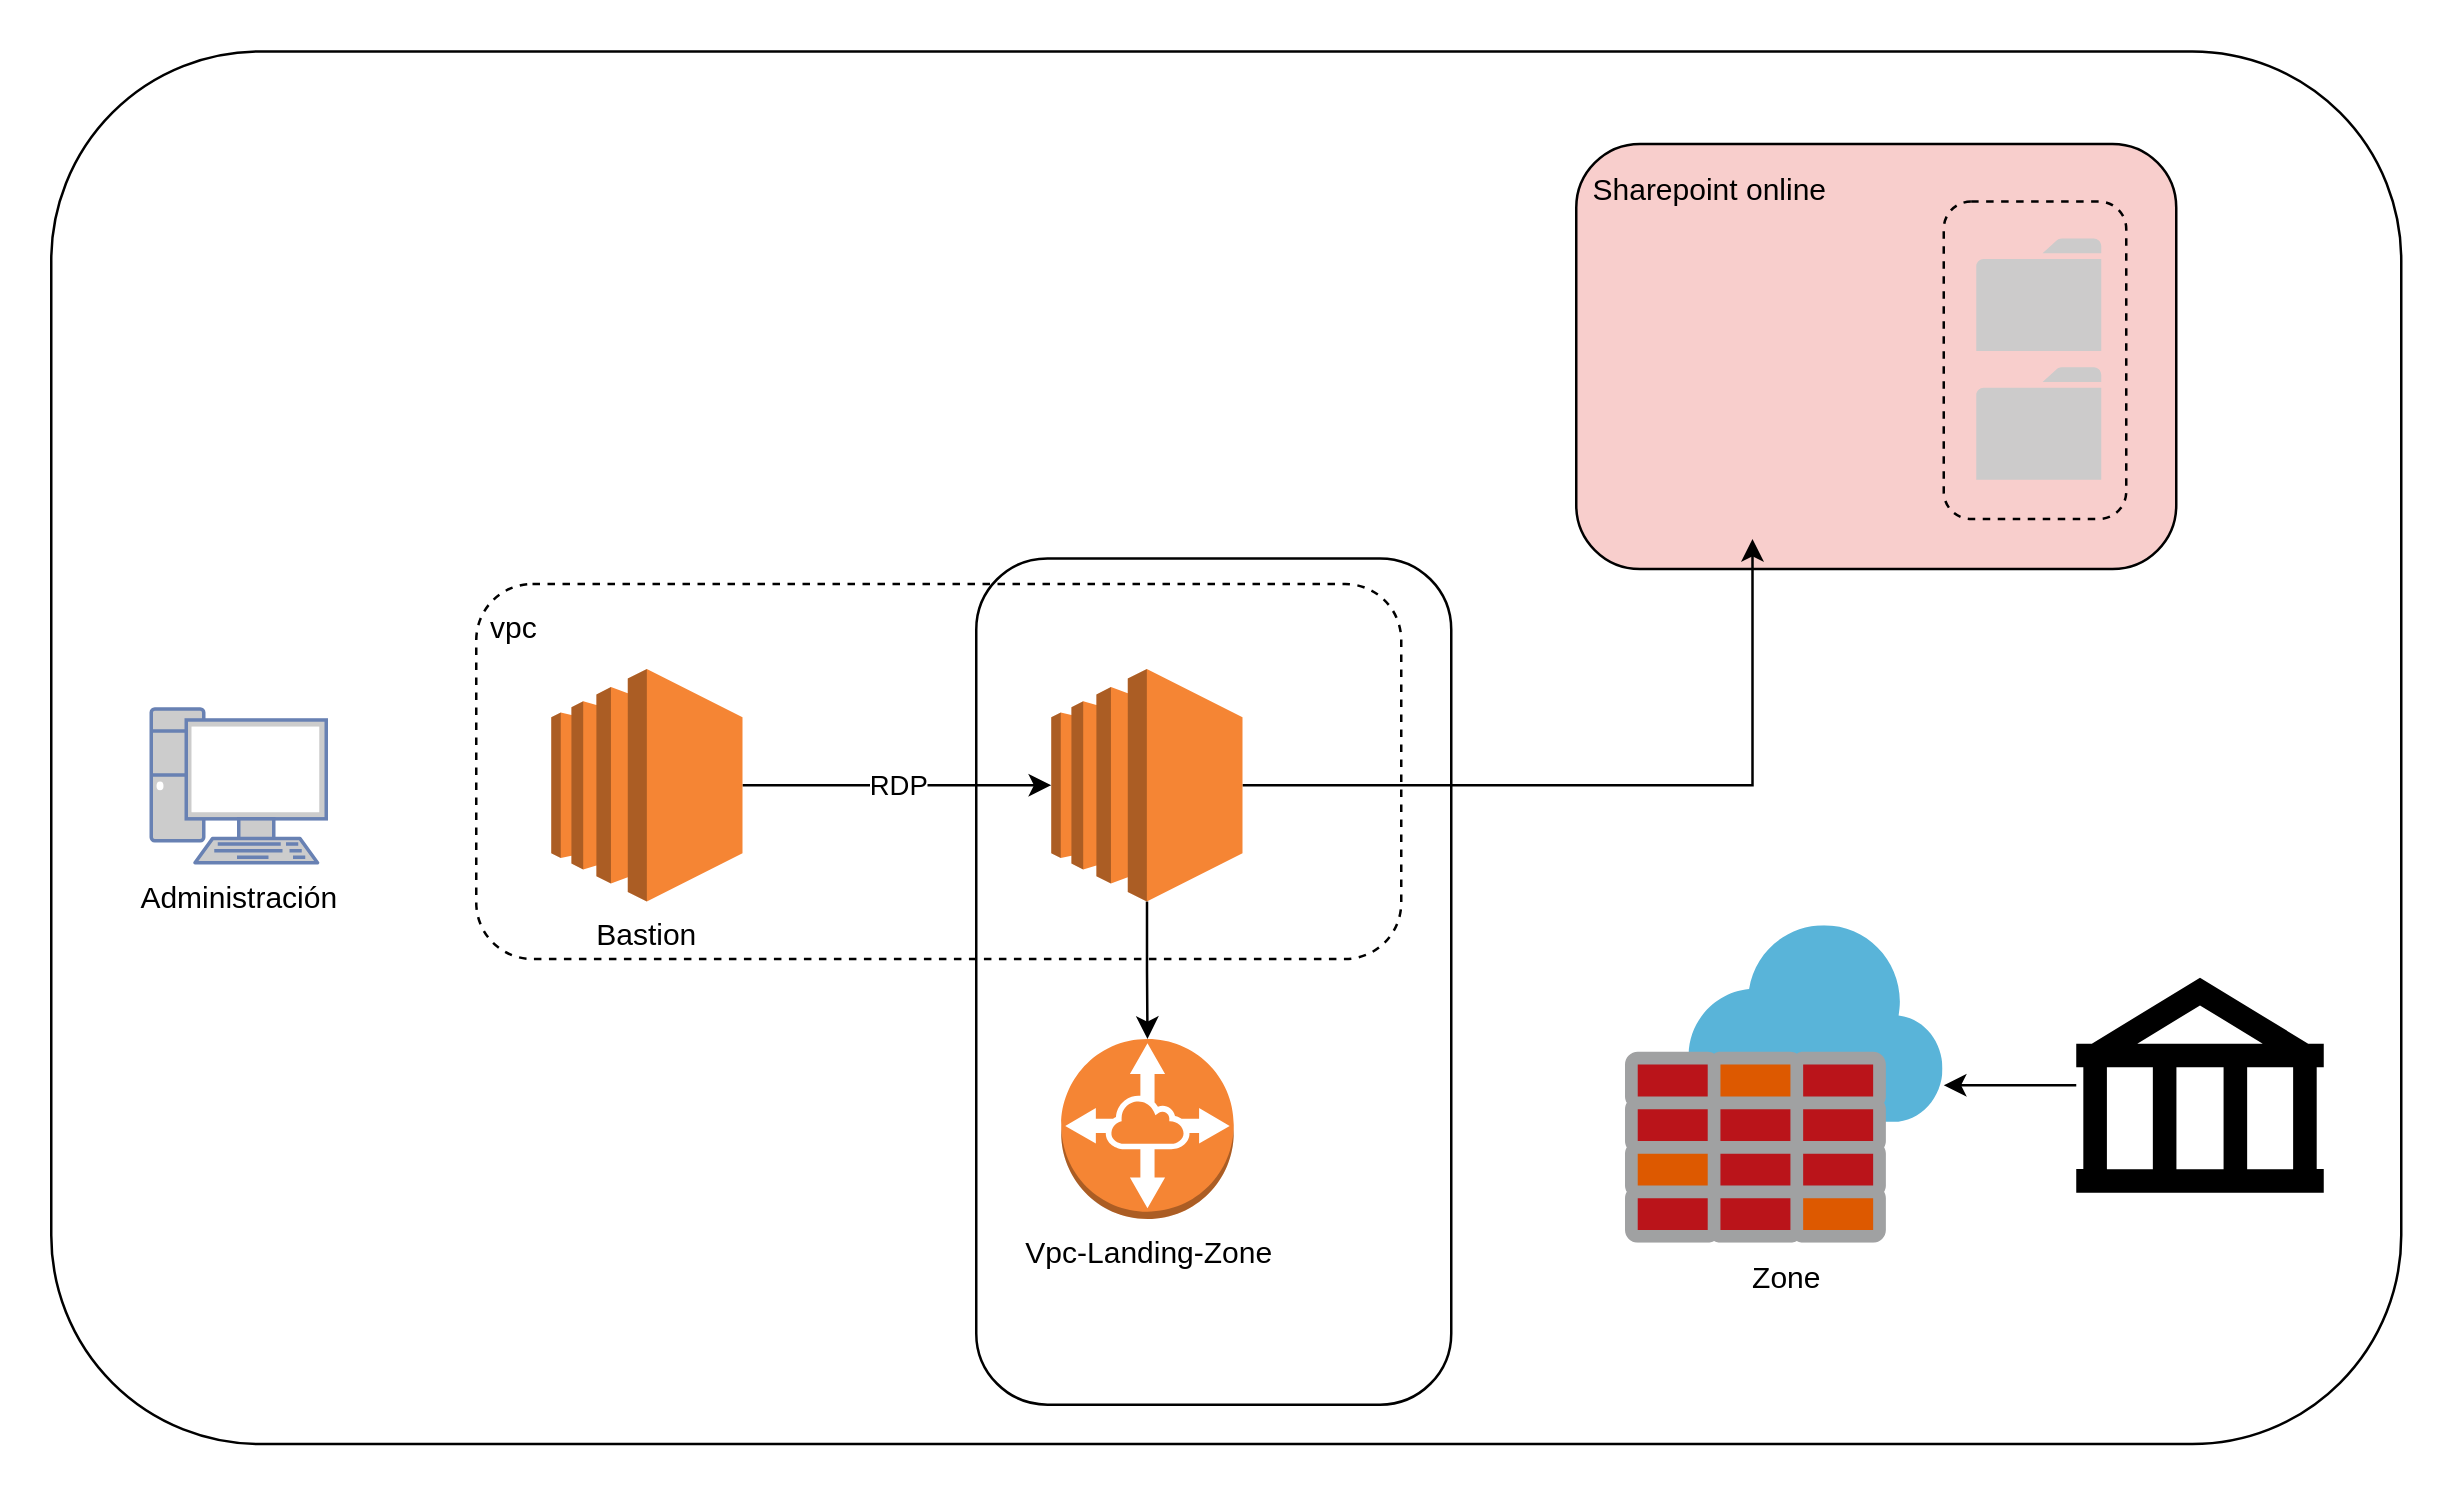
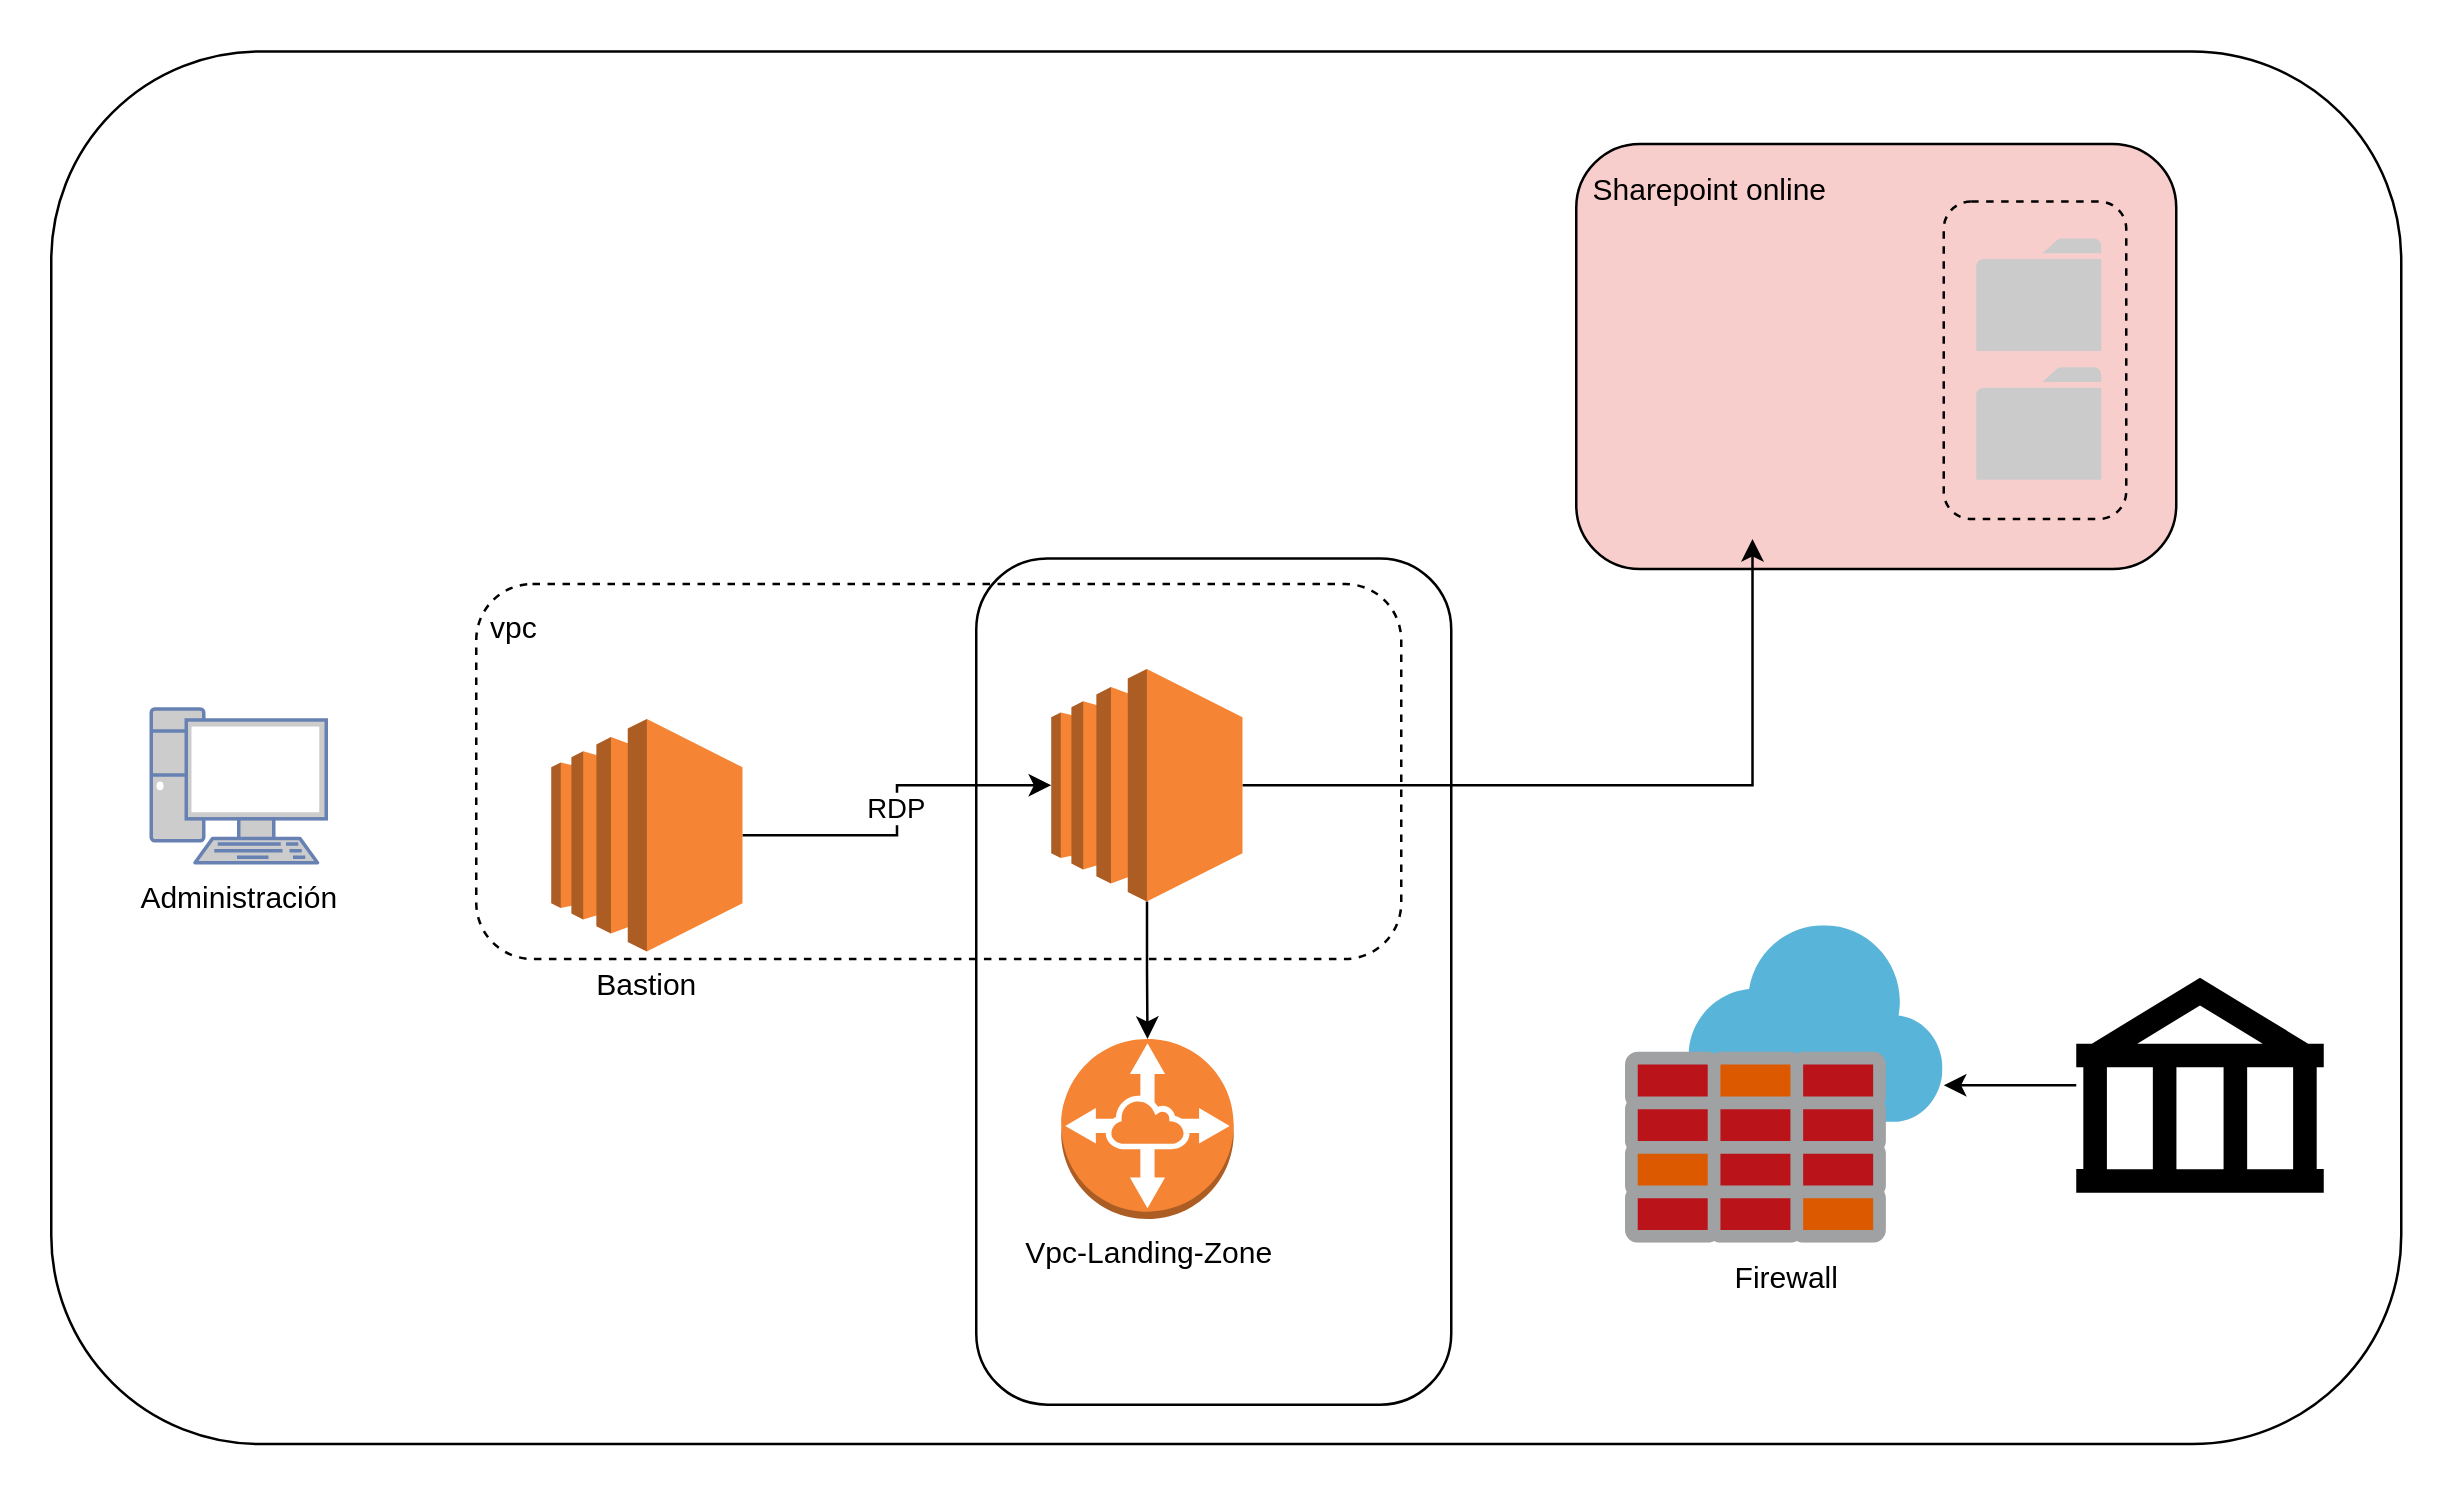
(647, 785) -> (647, 835)
(1788, 1279) -> (1788, 1279)
